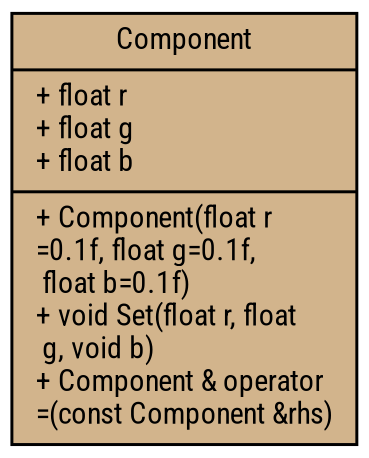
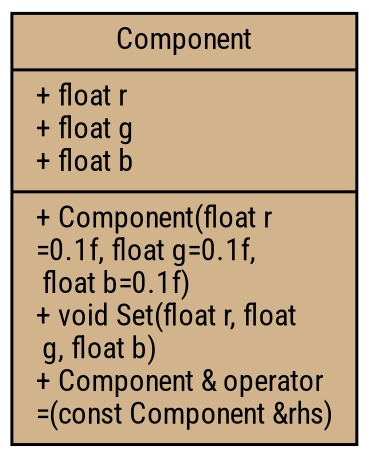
(95, 349) -> (97, 349)
